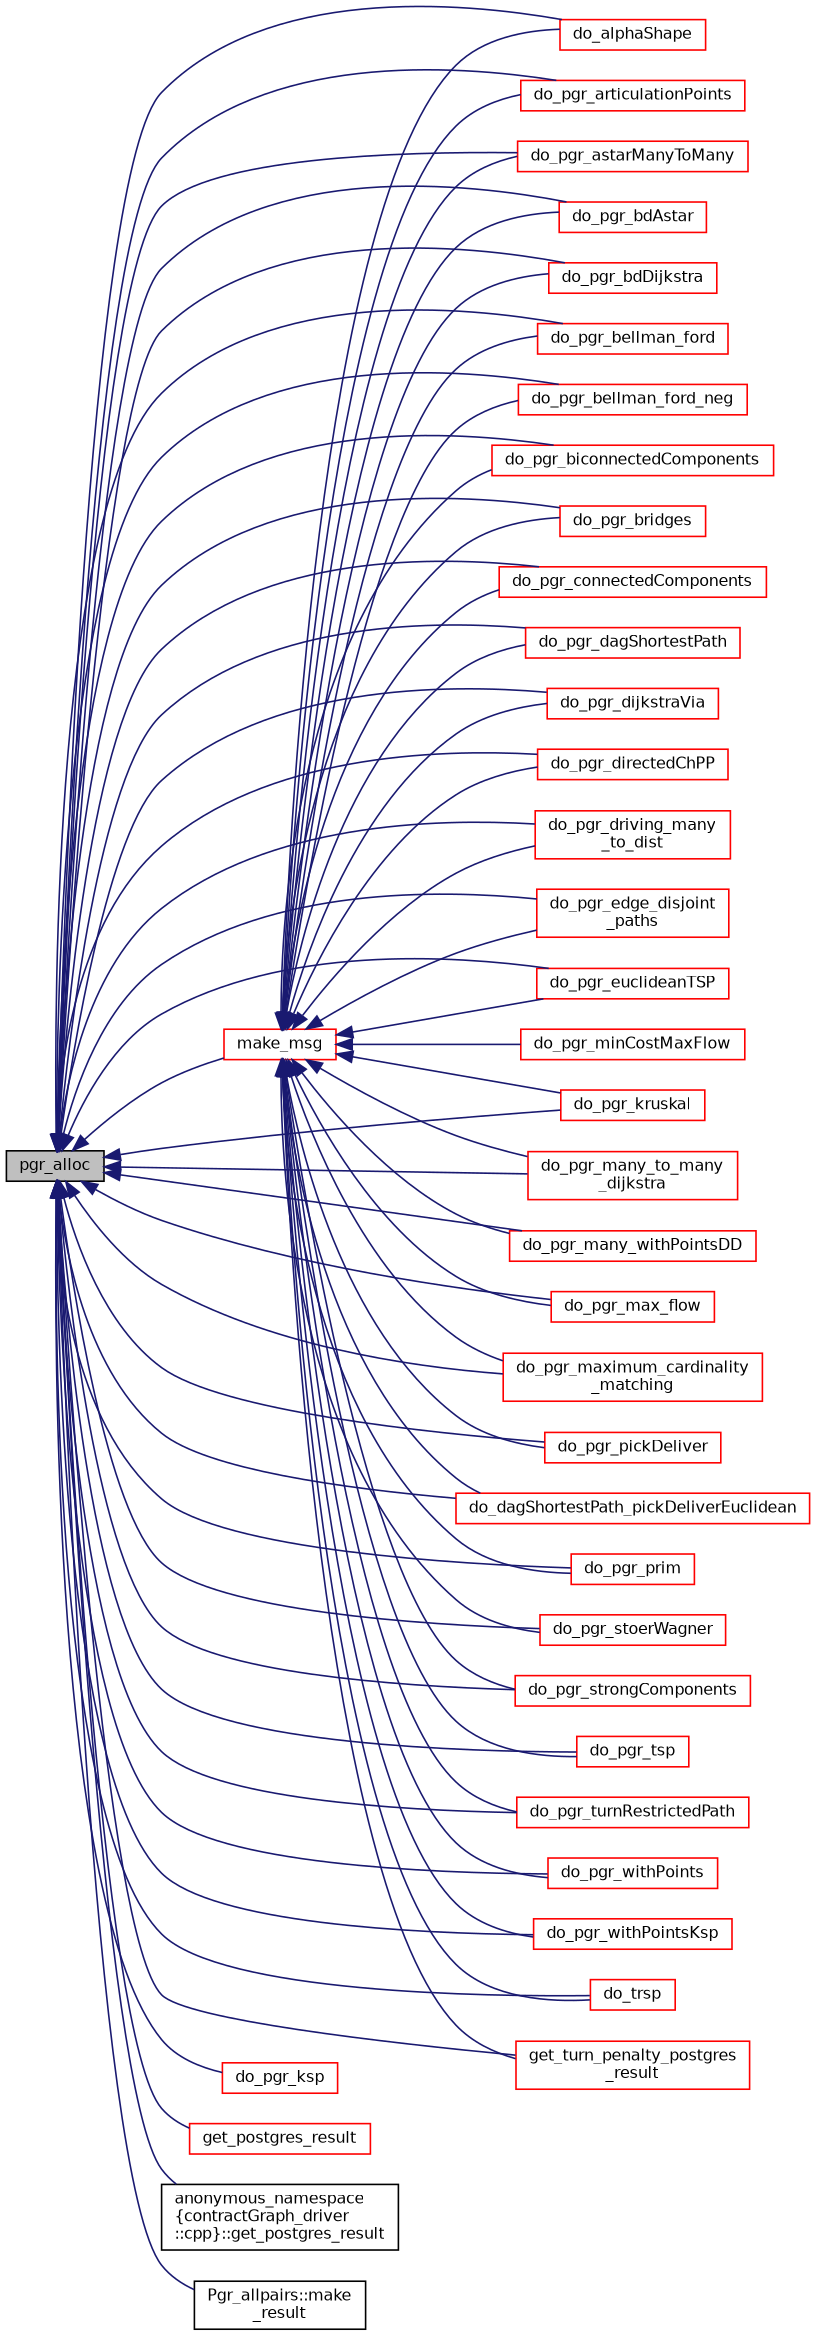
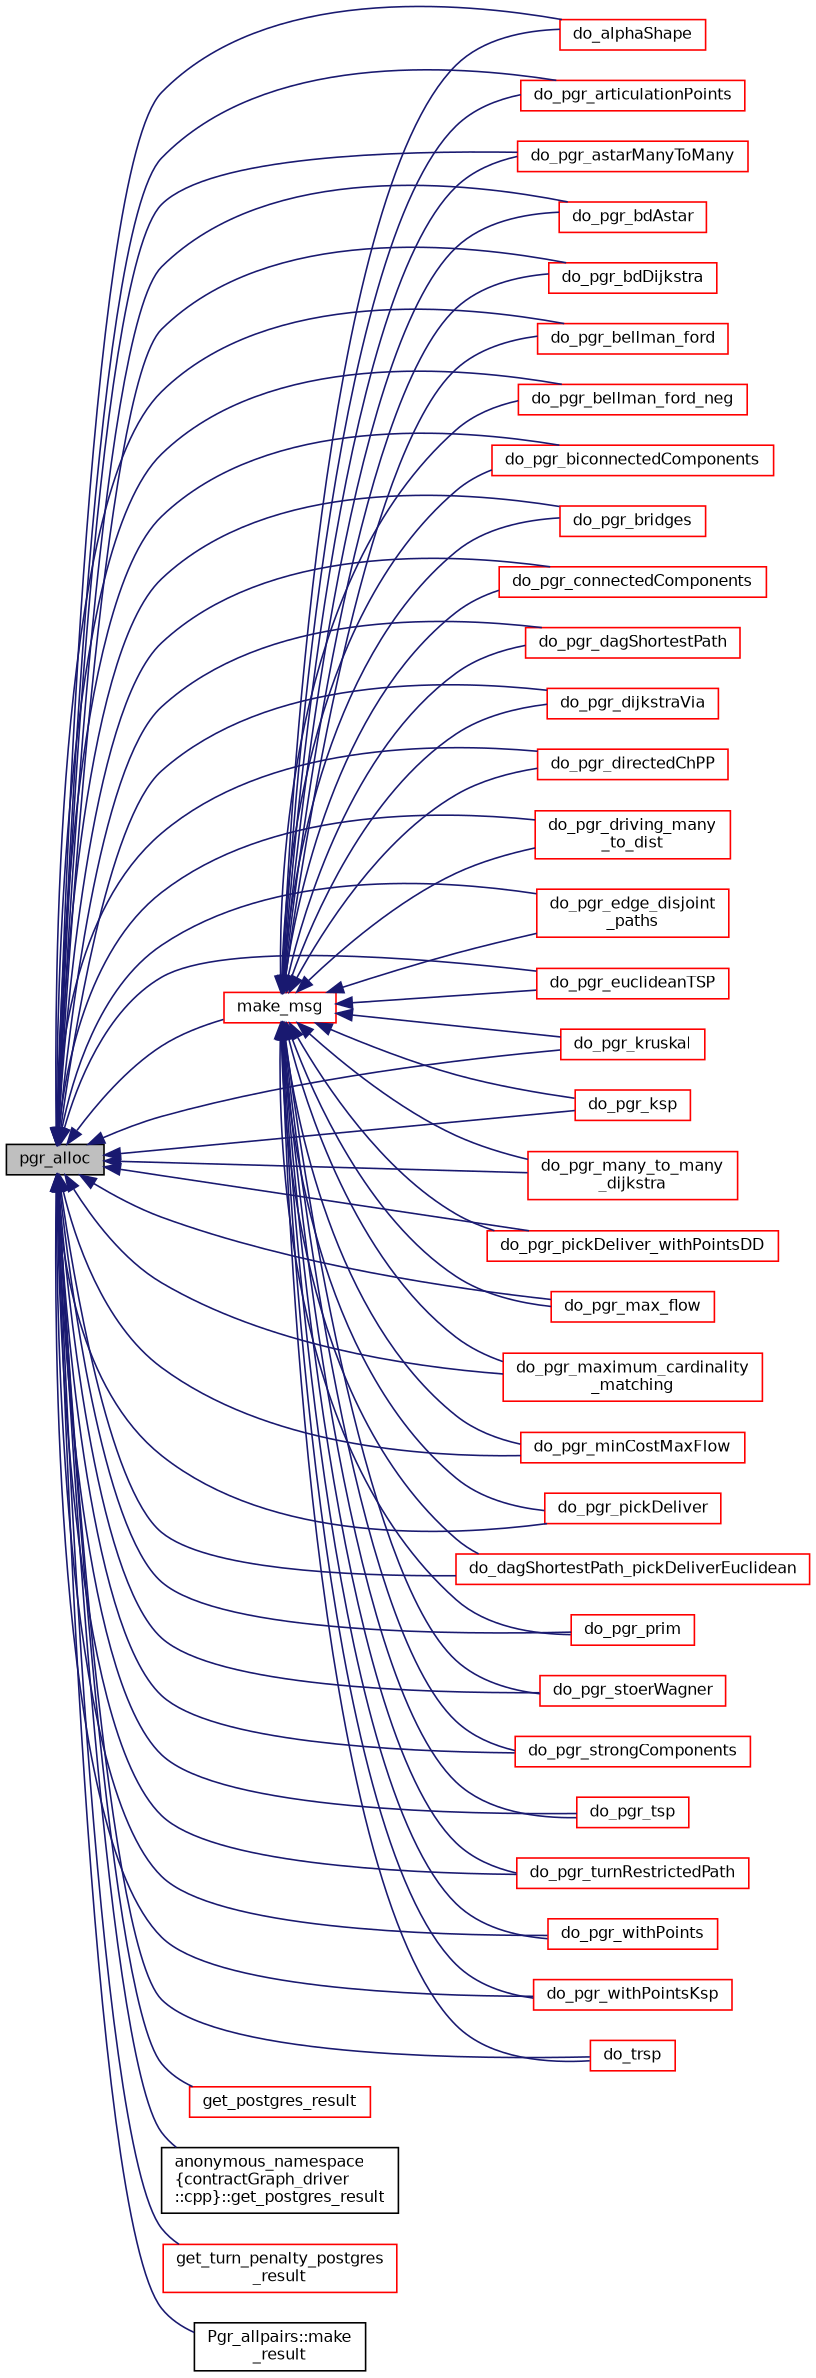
(633, 1246) -> (633, 1246)
none -> (236, 1409)
(343, 1699) -> (450, 1073)
